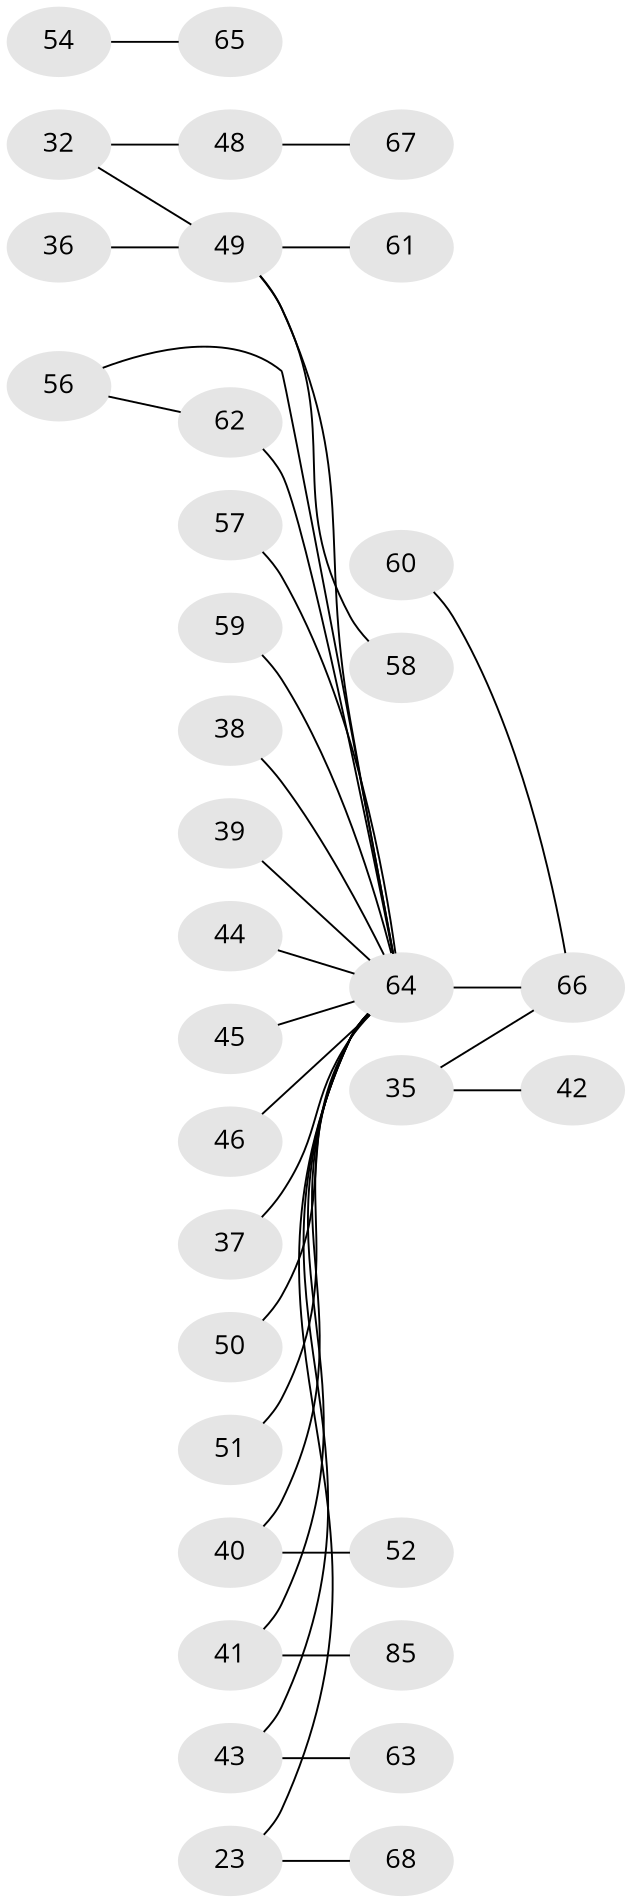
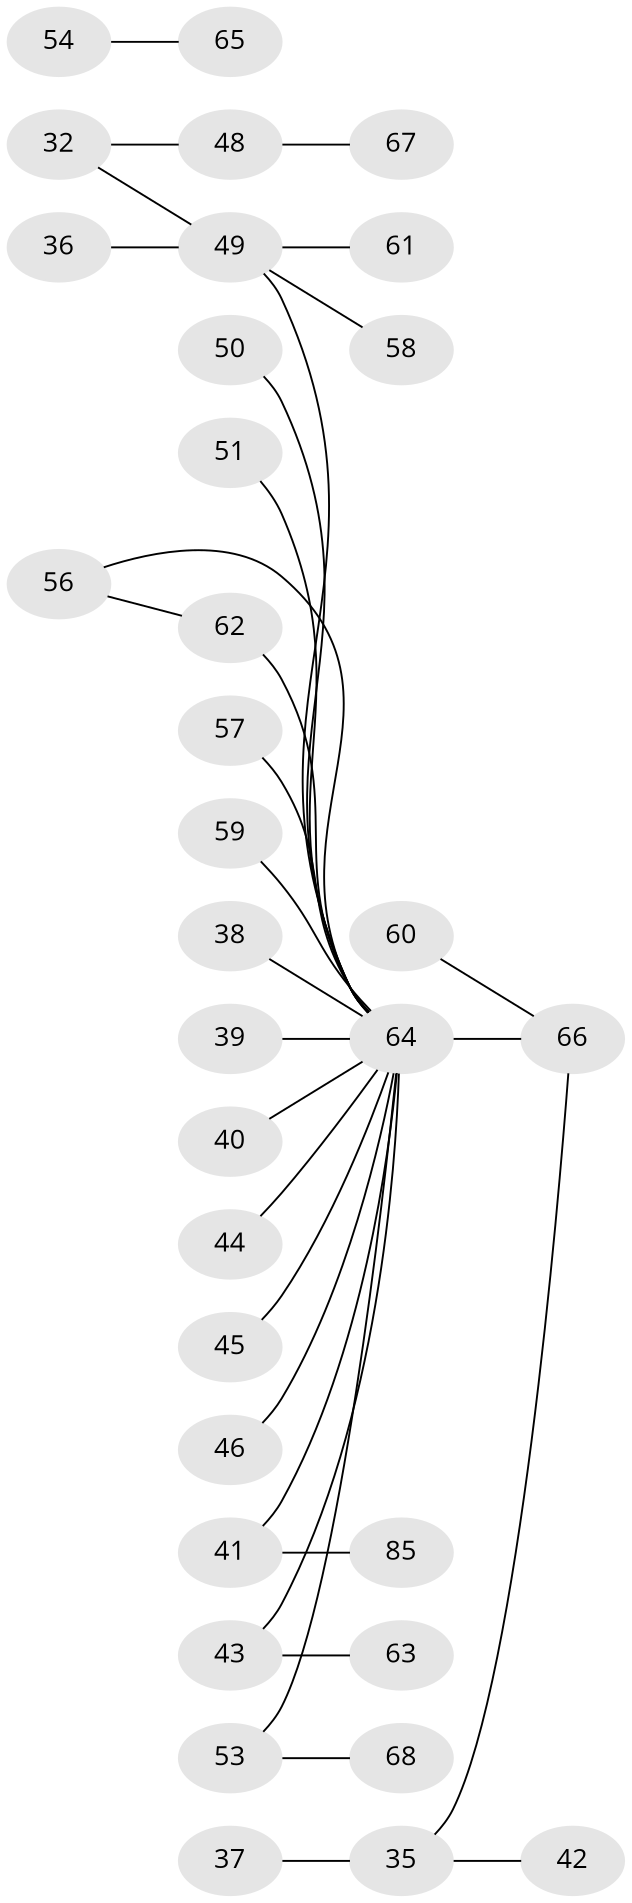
(298, 1165) -> (316, 1861)
(401, 1553) -> none
(230, 1861) -> (230, 1758)
